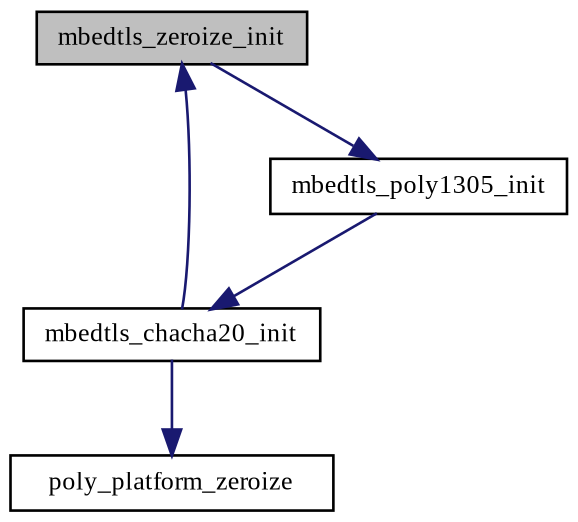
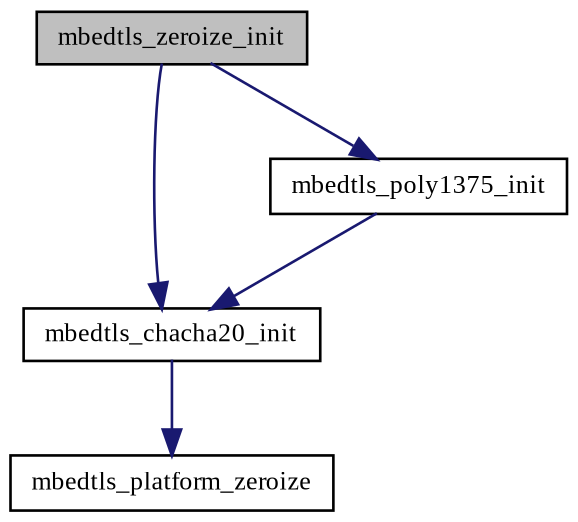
(419, 186) -> (419, 186)
(190, 200) -> (154, 173)
(172, 483) -> (172, 483)
